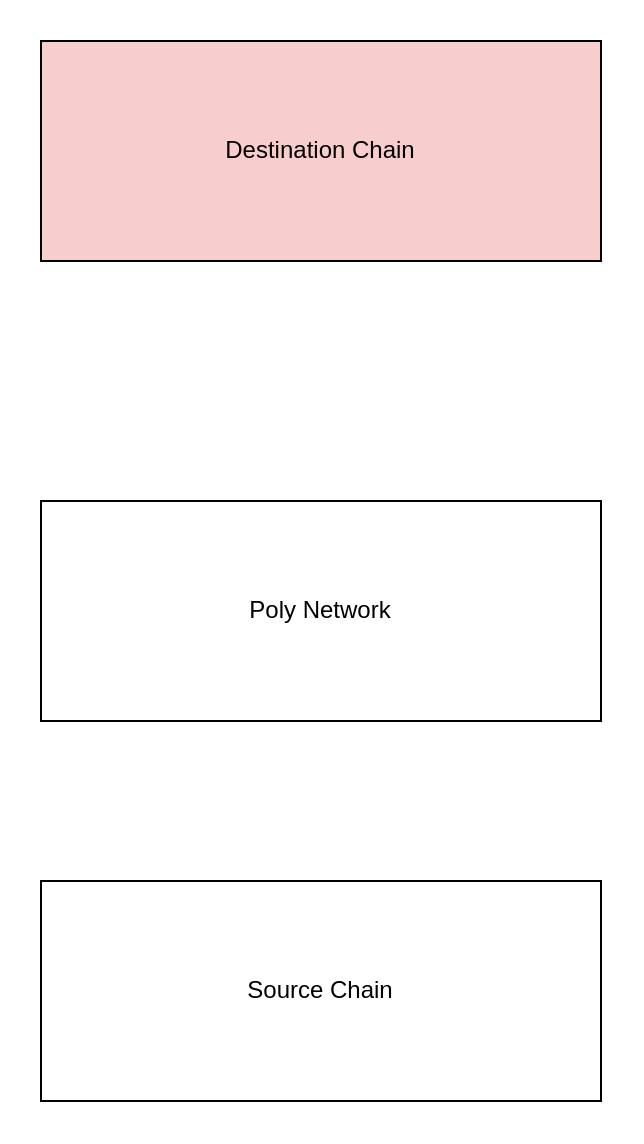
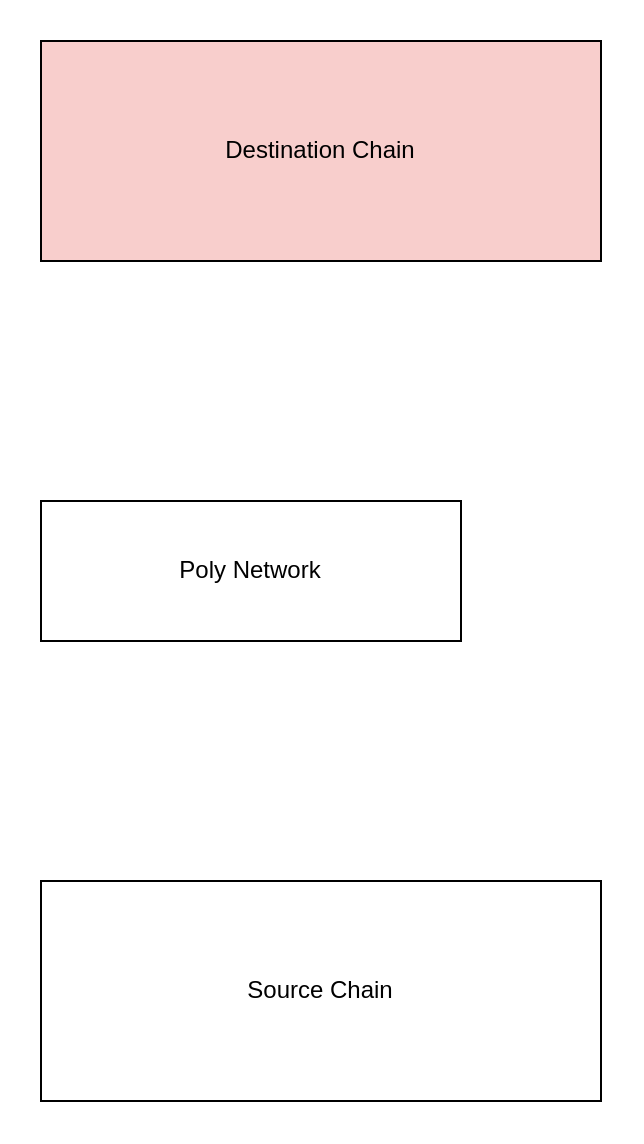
(321, 611) -> (251, 571)
